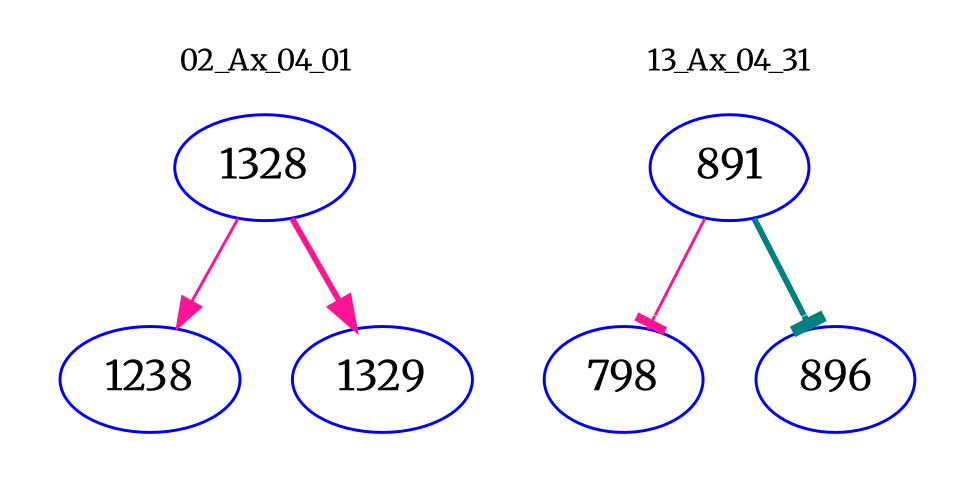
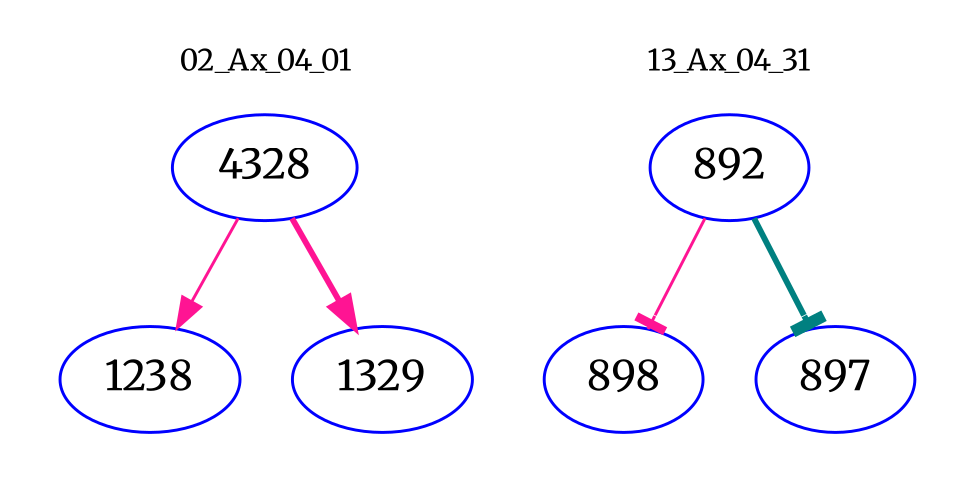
(265, 168) -> (265, 168)
(730, 168) -> (730, 168)
(624, 379) -> (624, 379)
(835, 379) -> (835, 379)
